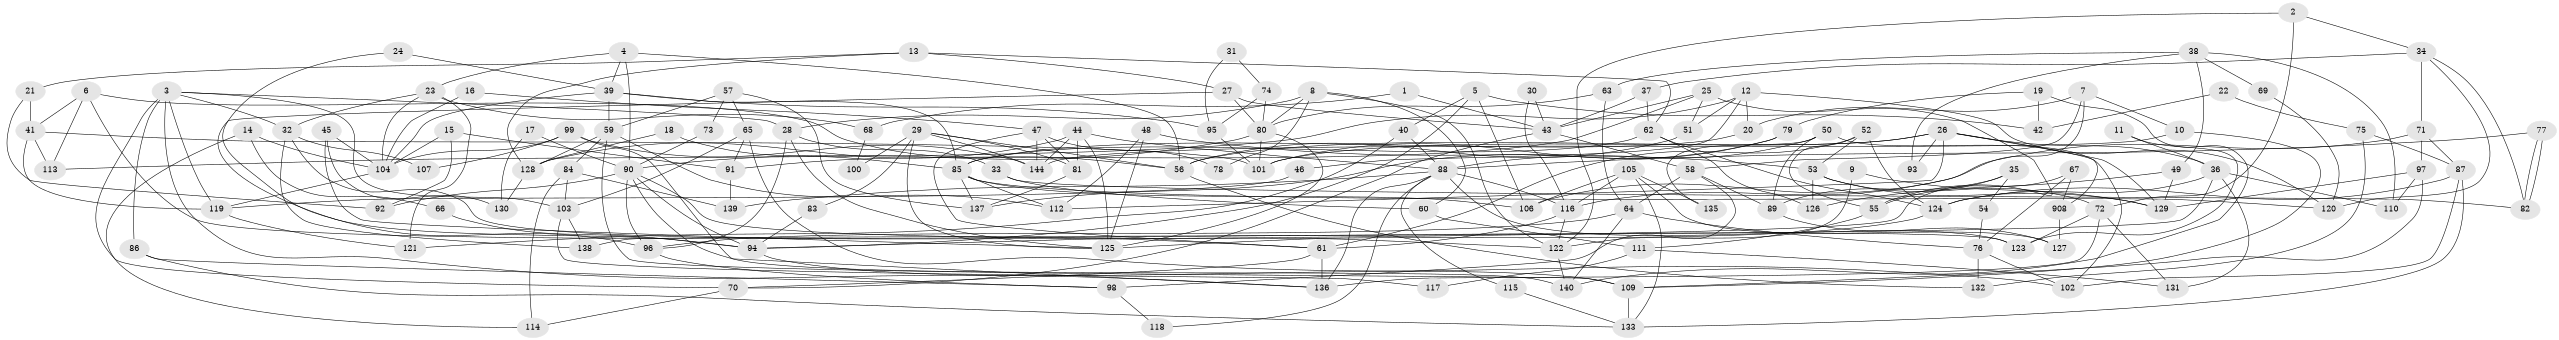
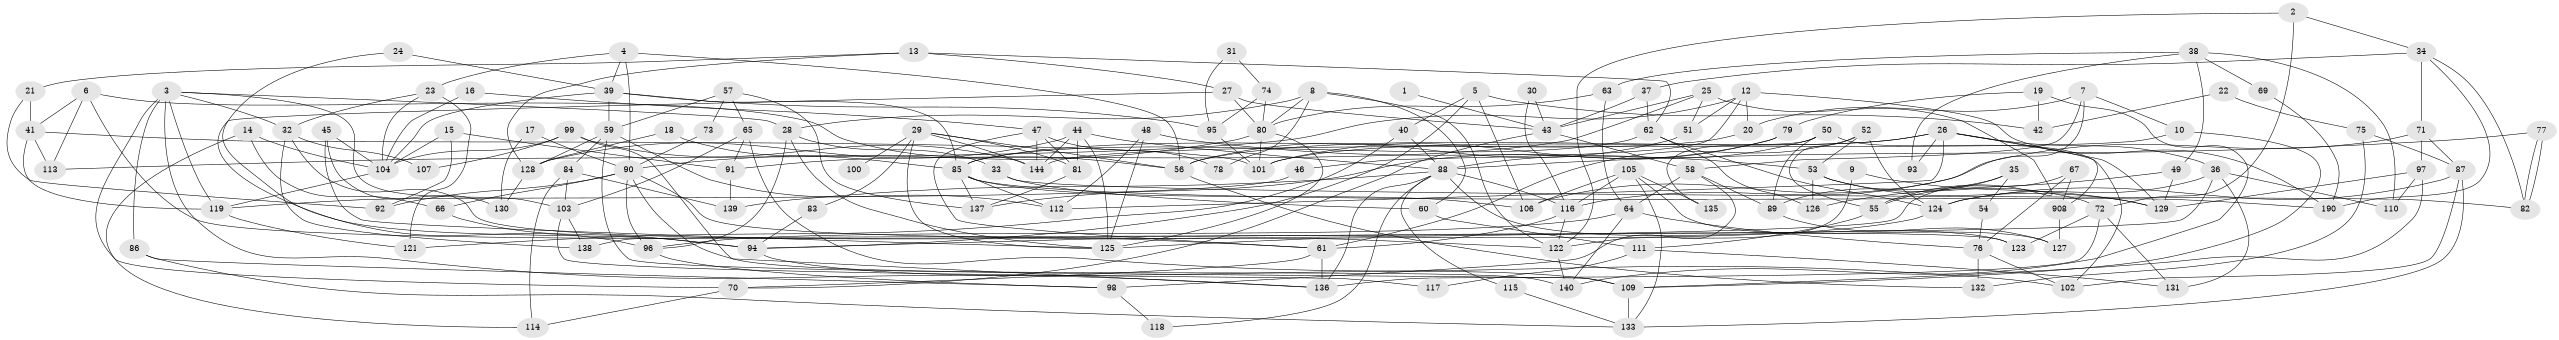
(868, 131) -> none
(2119, 131) -> none
(2329, 210) -> (2329, 210)
(686, 216) -> (522, 192)
